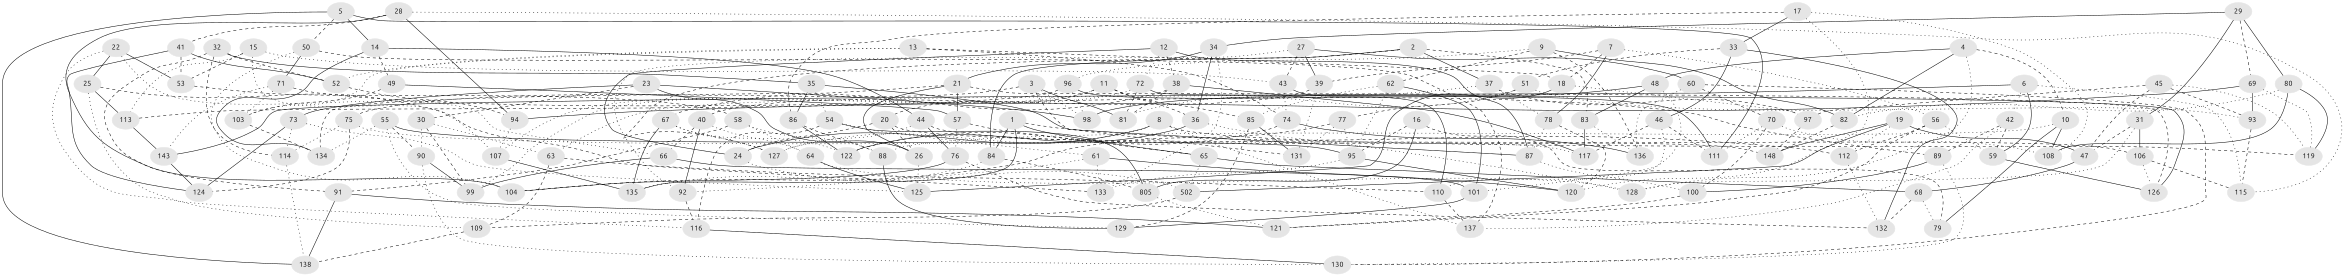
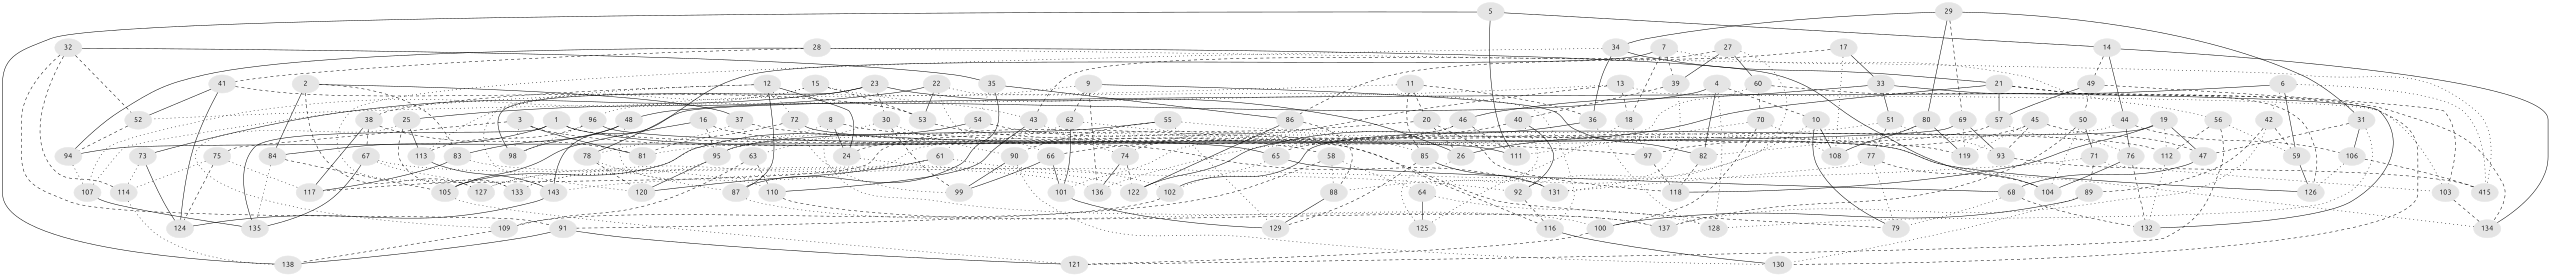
(324, 30) -> (2087, 102)
(1627, 58) -> (1886, 102)
(1393, 116) -> (1539, 167)
(1347, 136) -> (1884, 193)
(1770, 156) -> (1676, 193)
(1752, 174) -> (488, 155)
(601, 177) -> none
(1146, 193) -> (445, 193)
(1187, 193) -> (1170, 193)
(2241, 193) -> (2485, 193)
